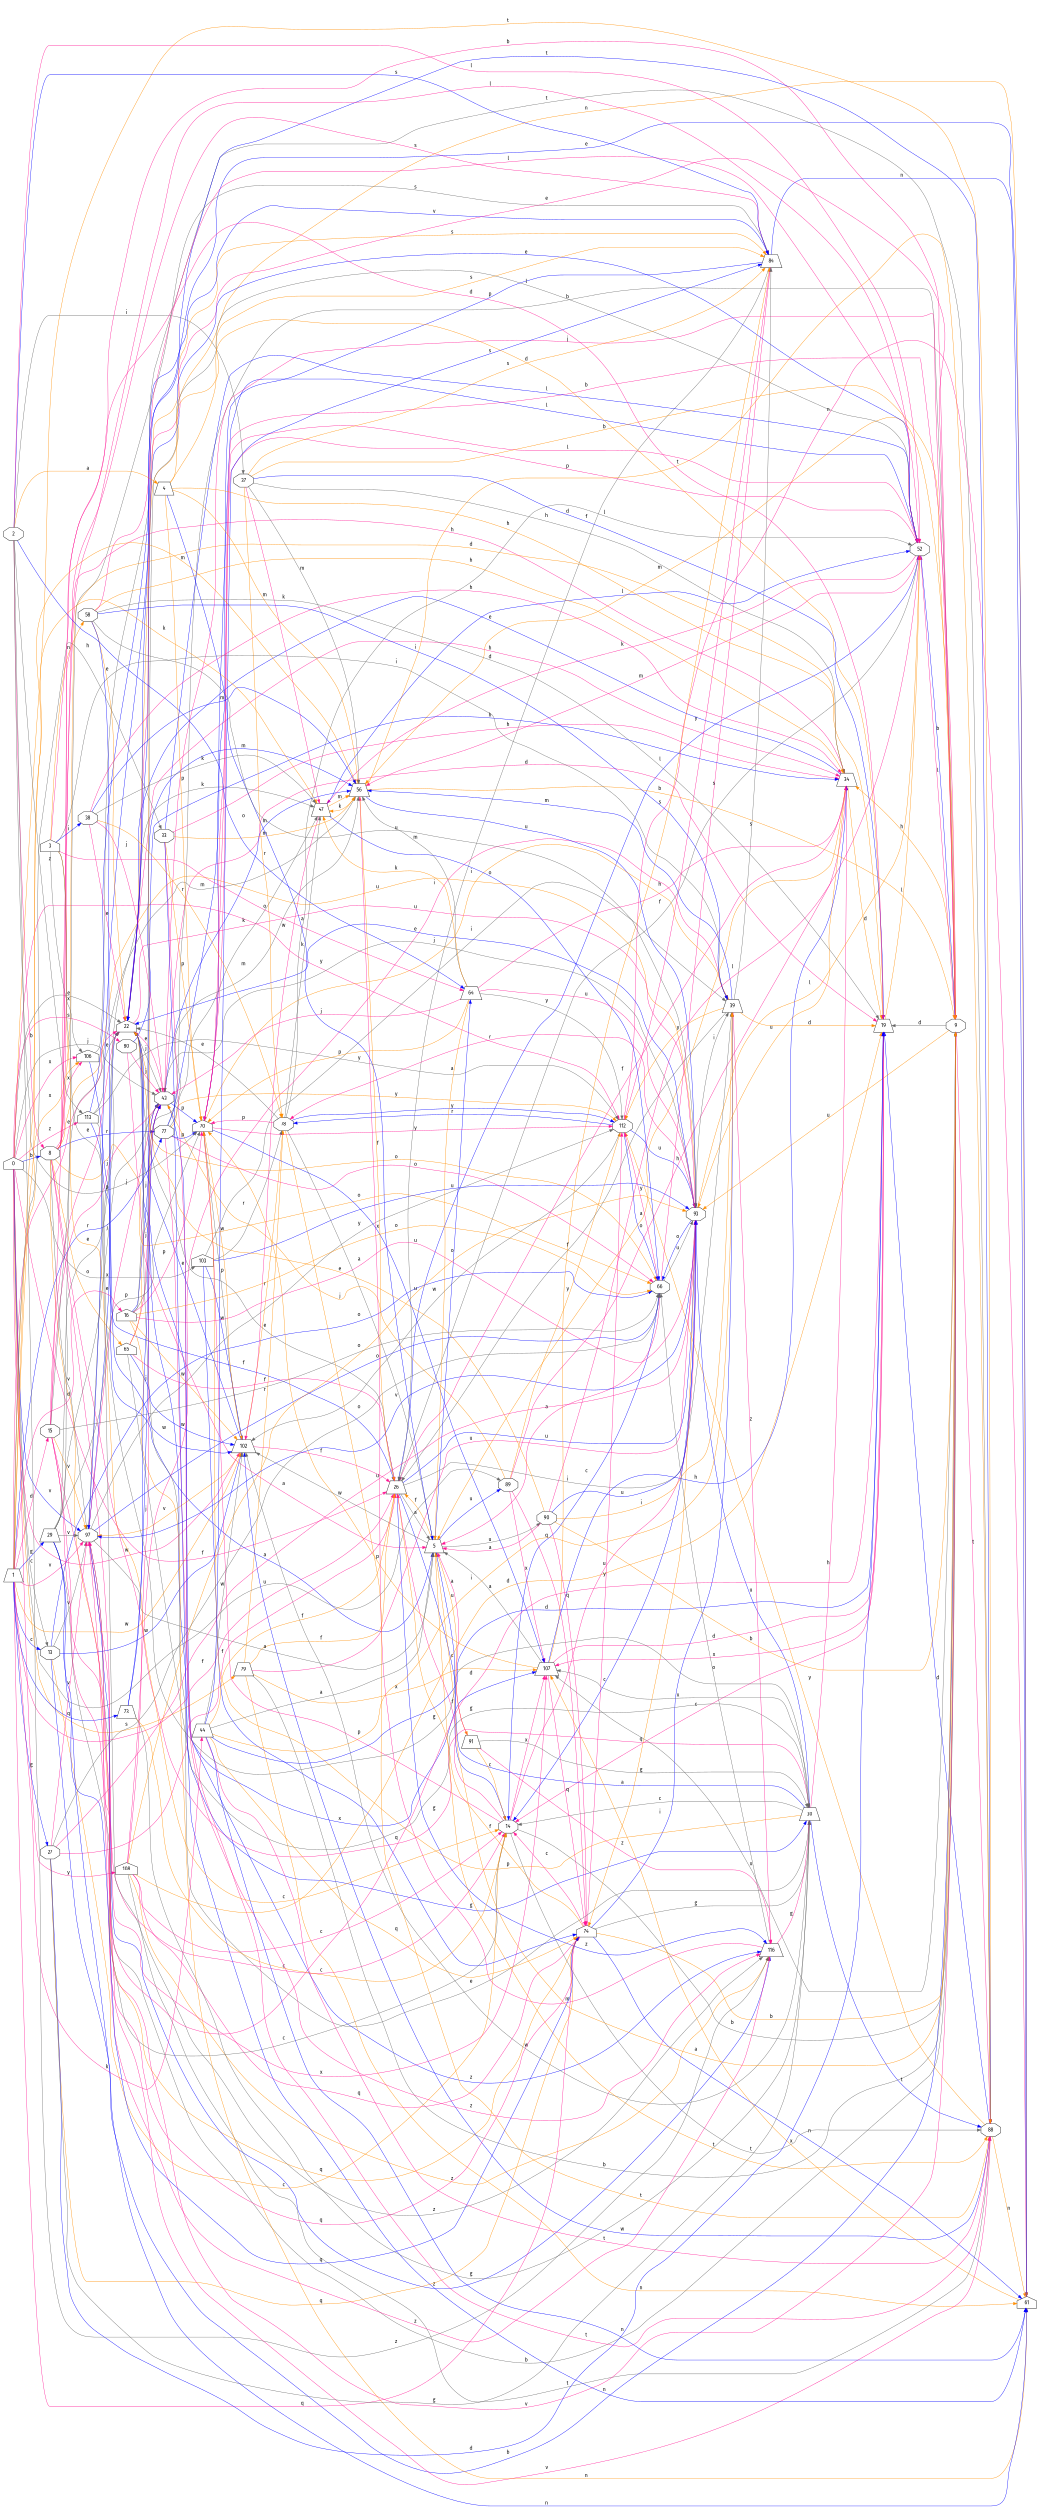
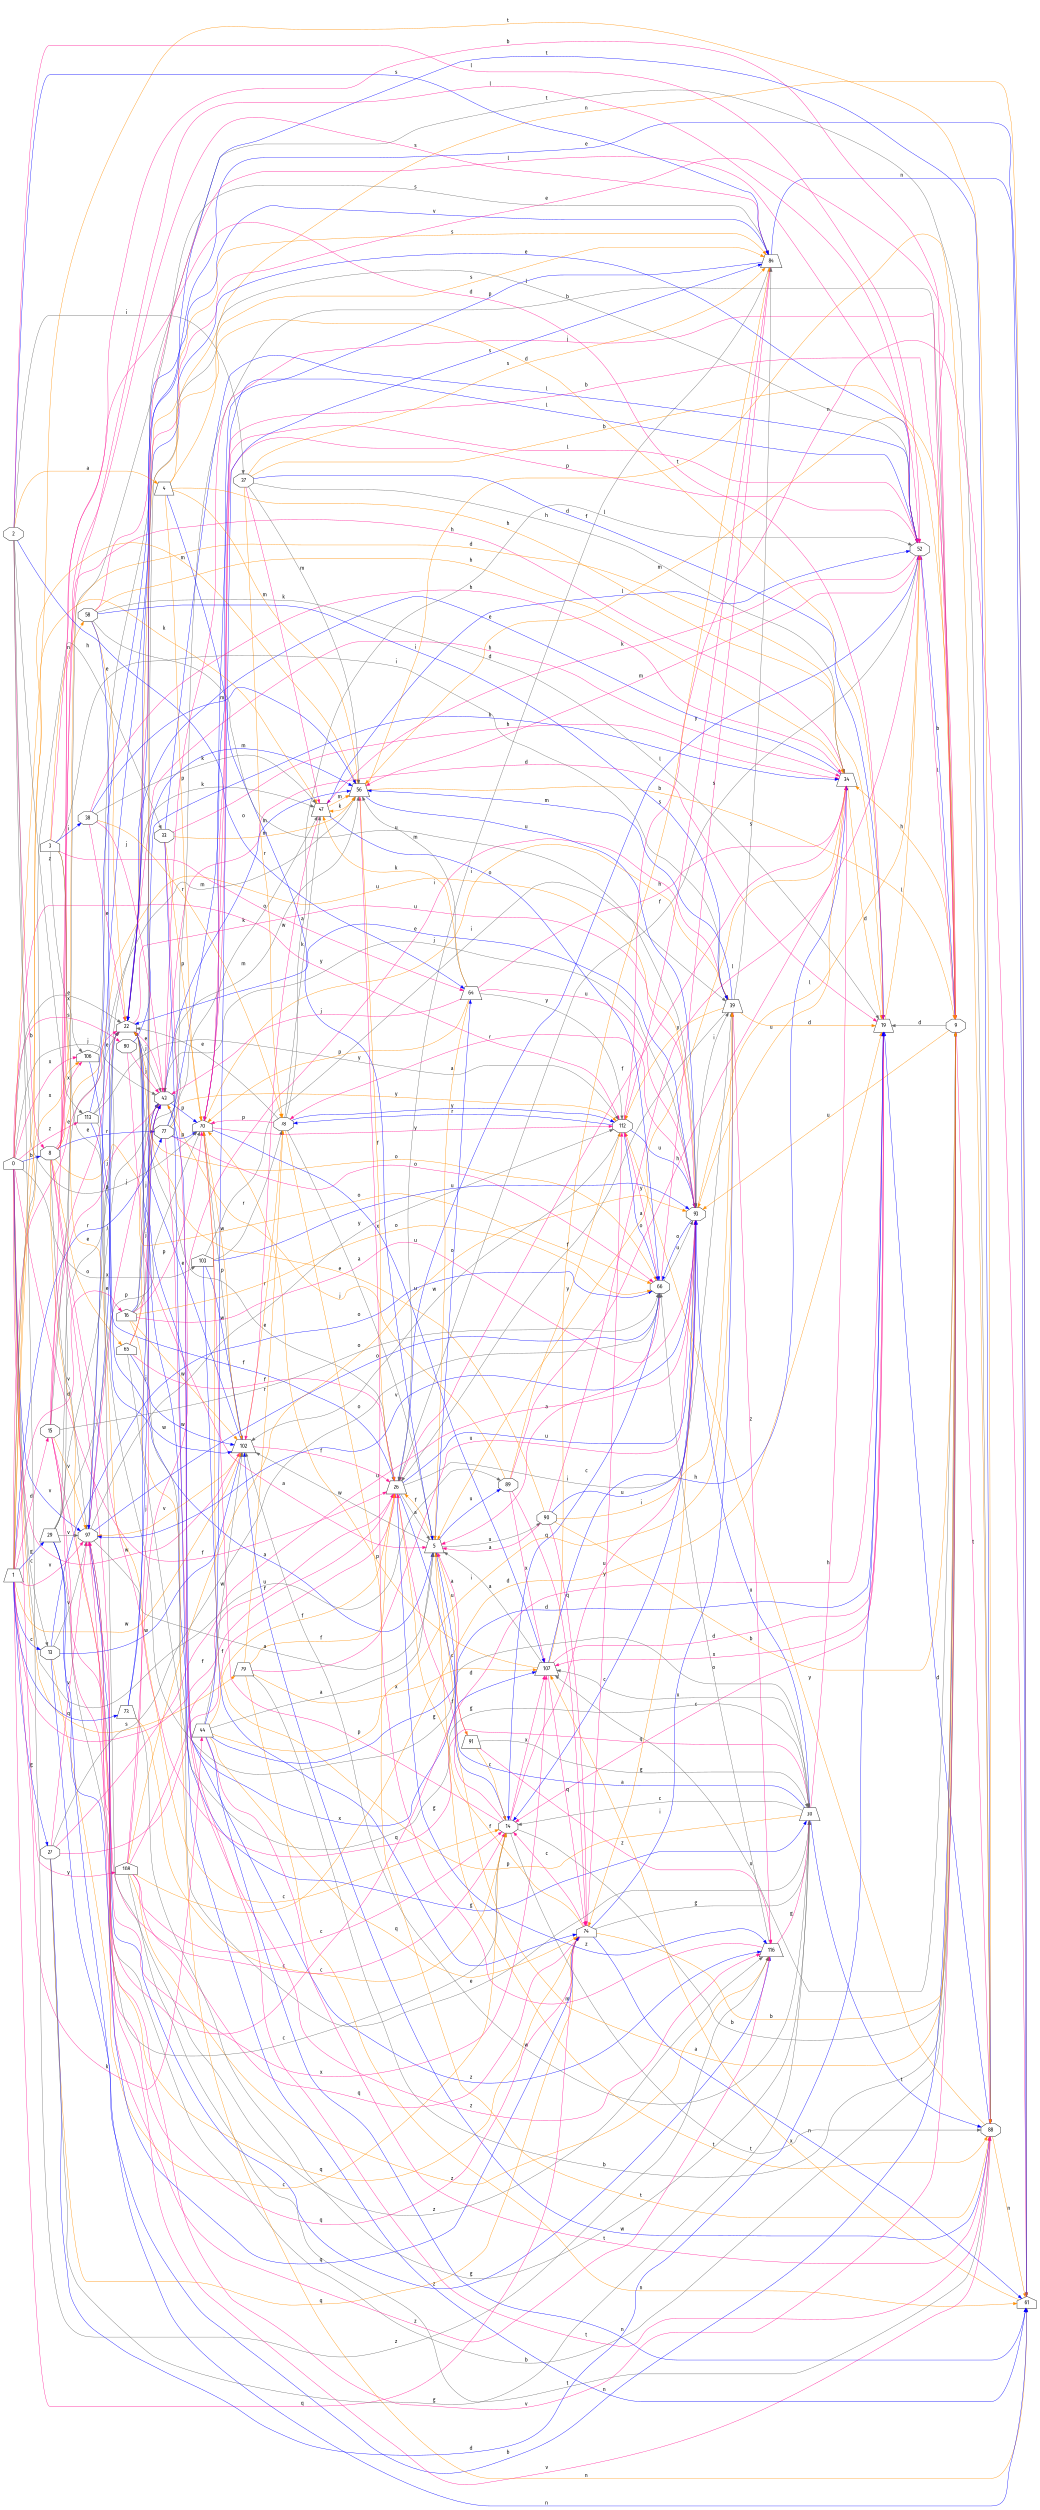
none -> (206, 1690)
